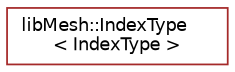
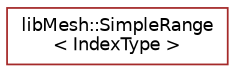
(117, 36) -> (117, 36)
